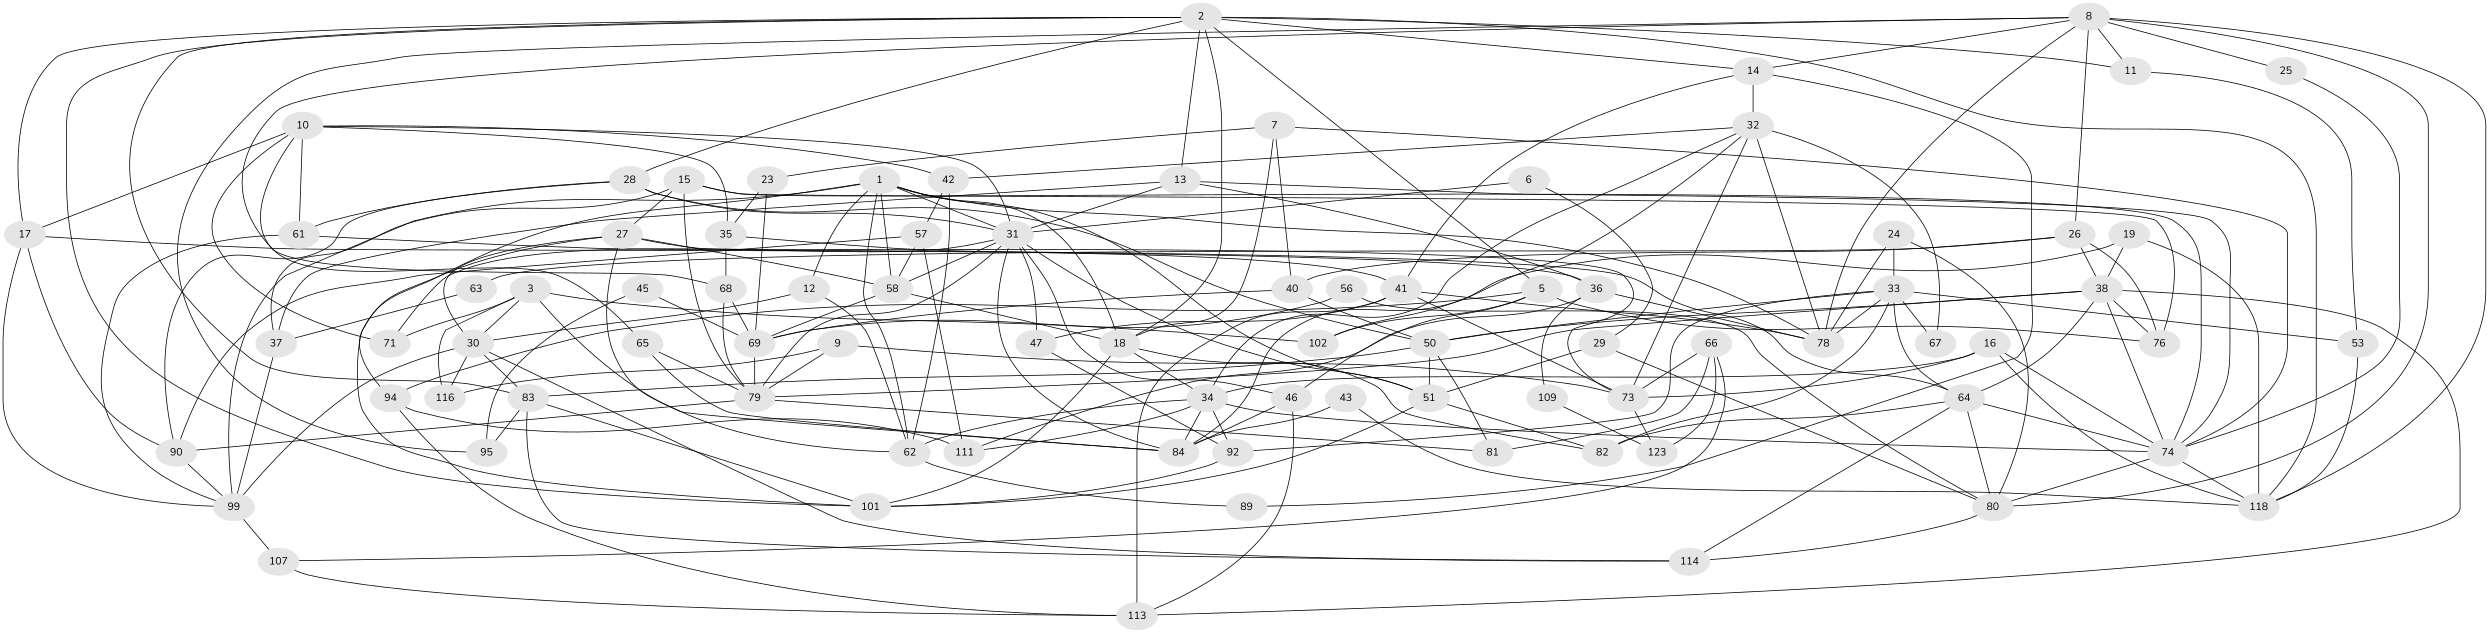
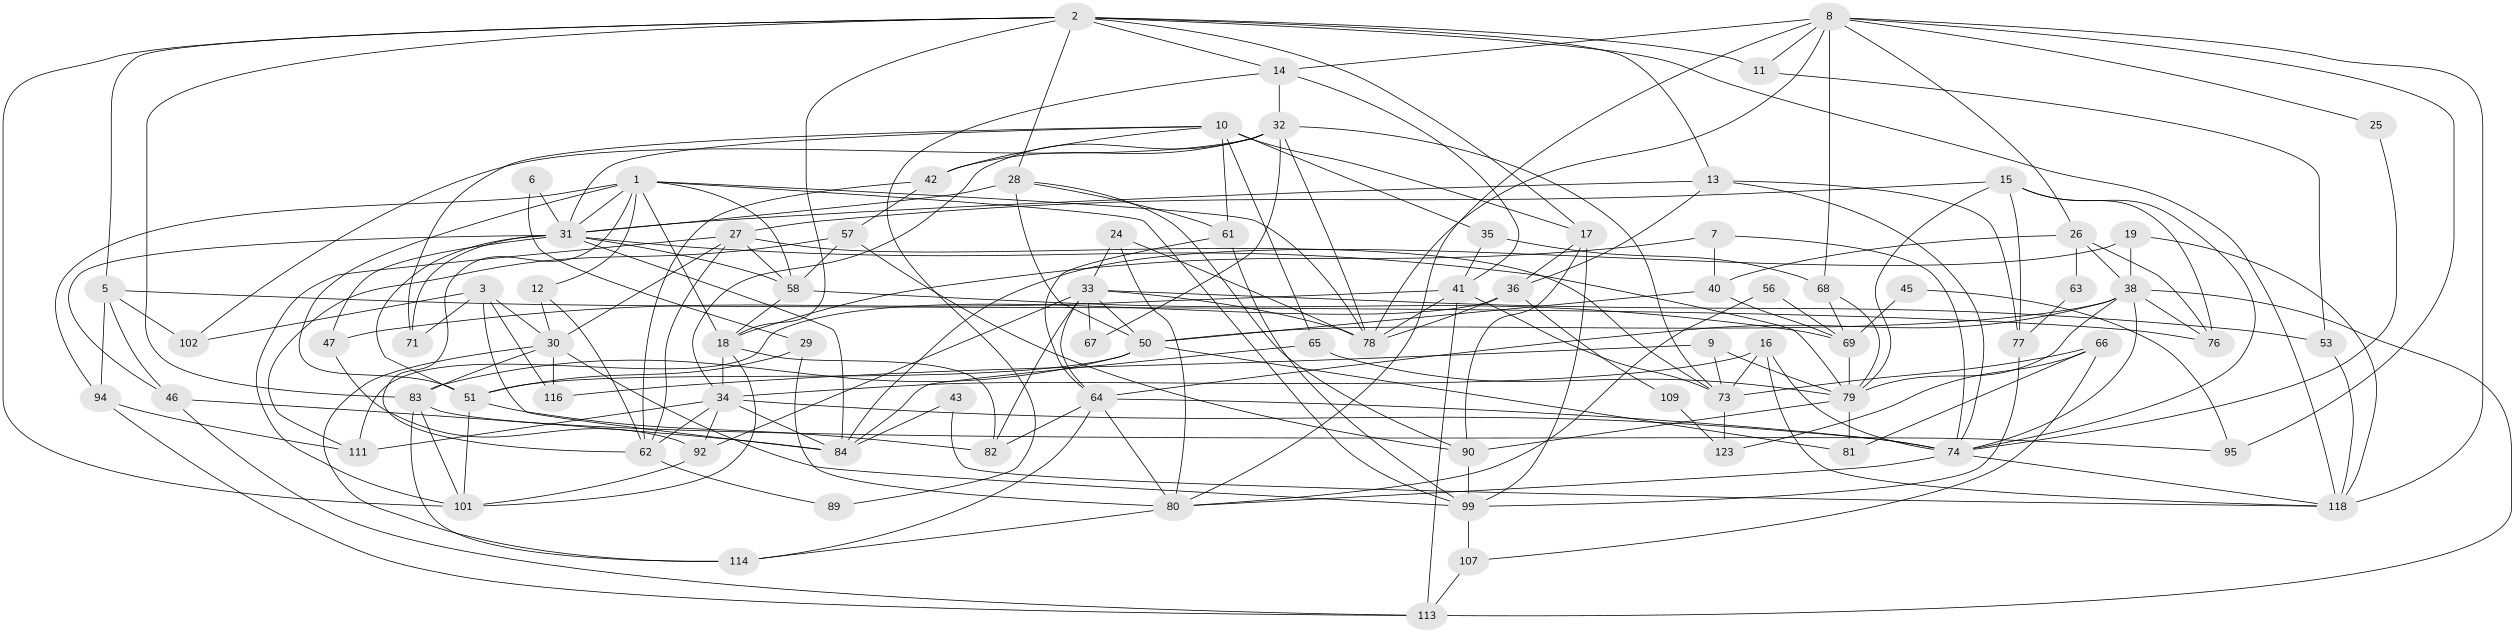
(768, 180) -> none
(276, 344) -> (2019, 344)
